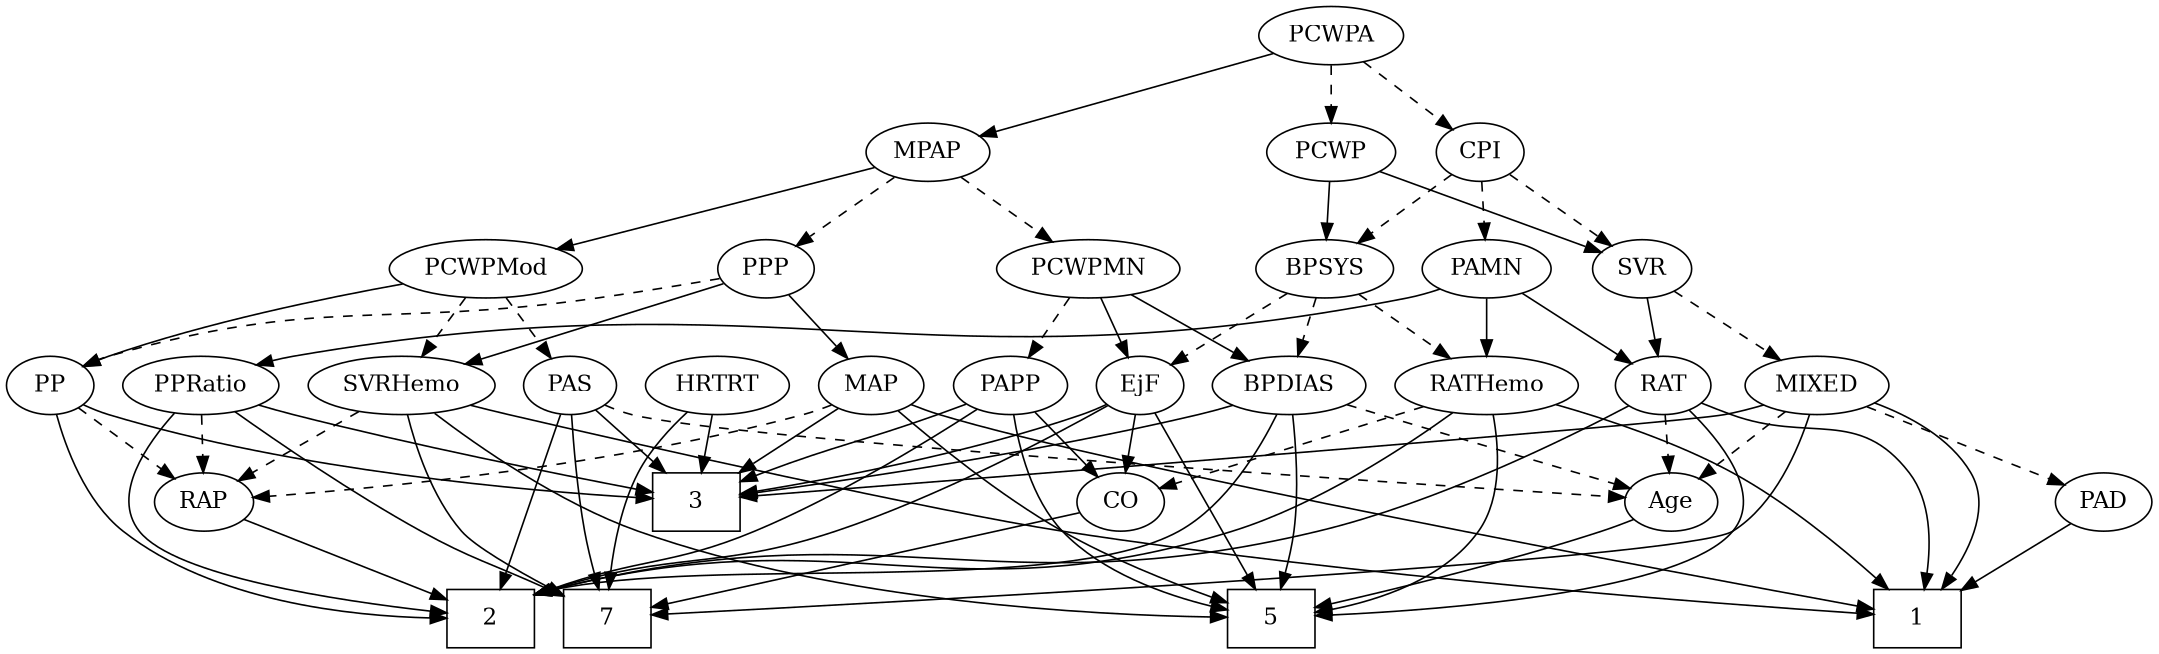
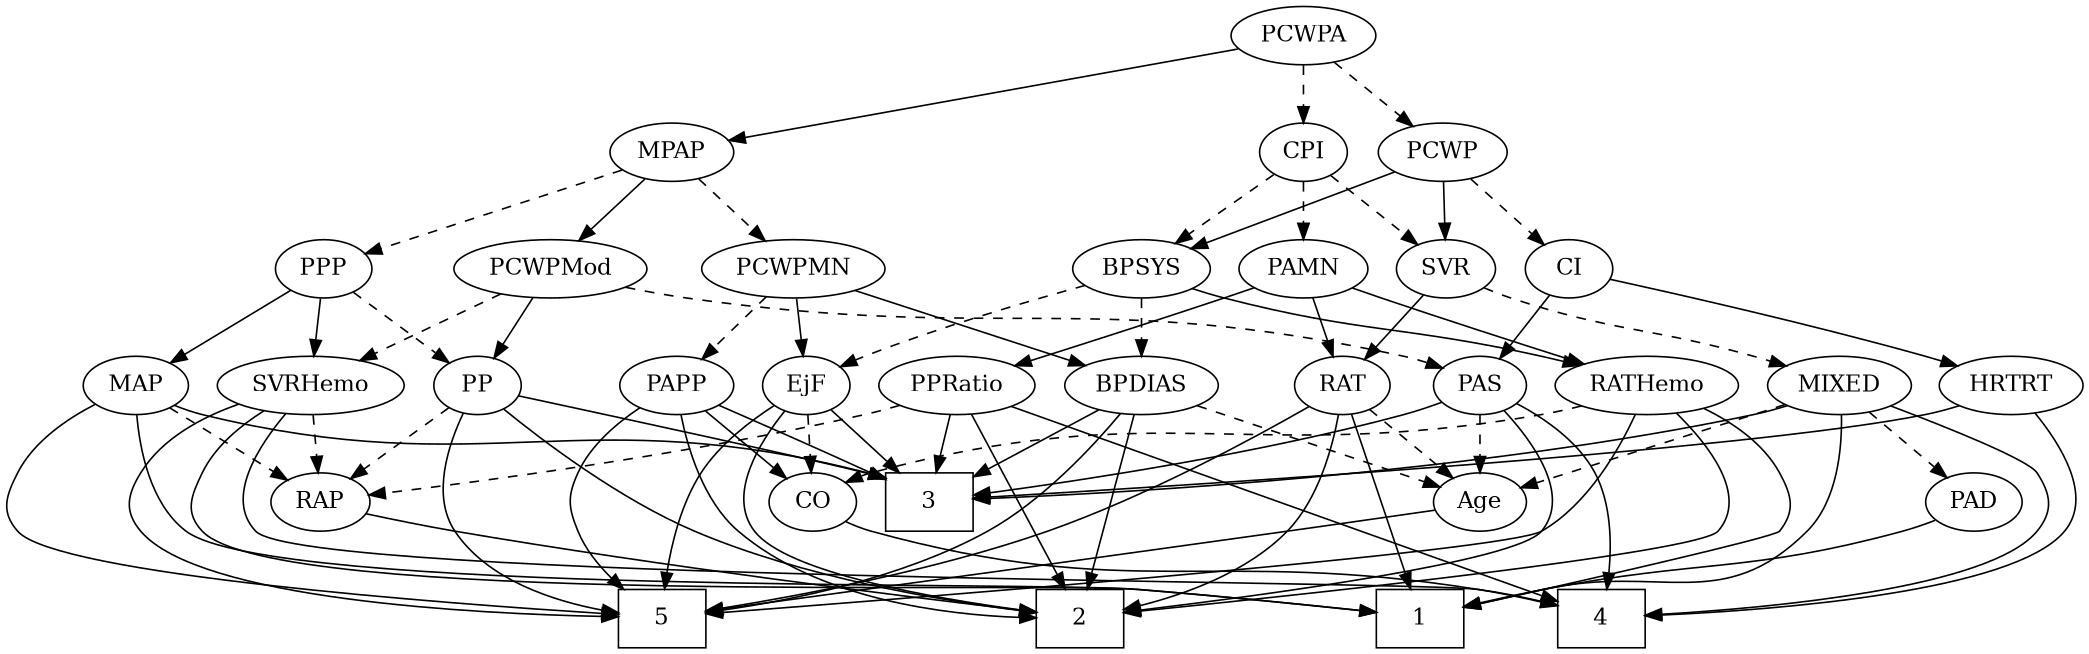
none -> (1569, 269)
(1398, 322) -> (1377, 328)
(1131, 439) -> (809, 436)
none -> (470, 550)
(607, 619) -> (1601, 619)
